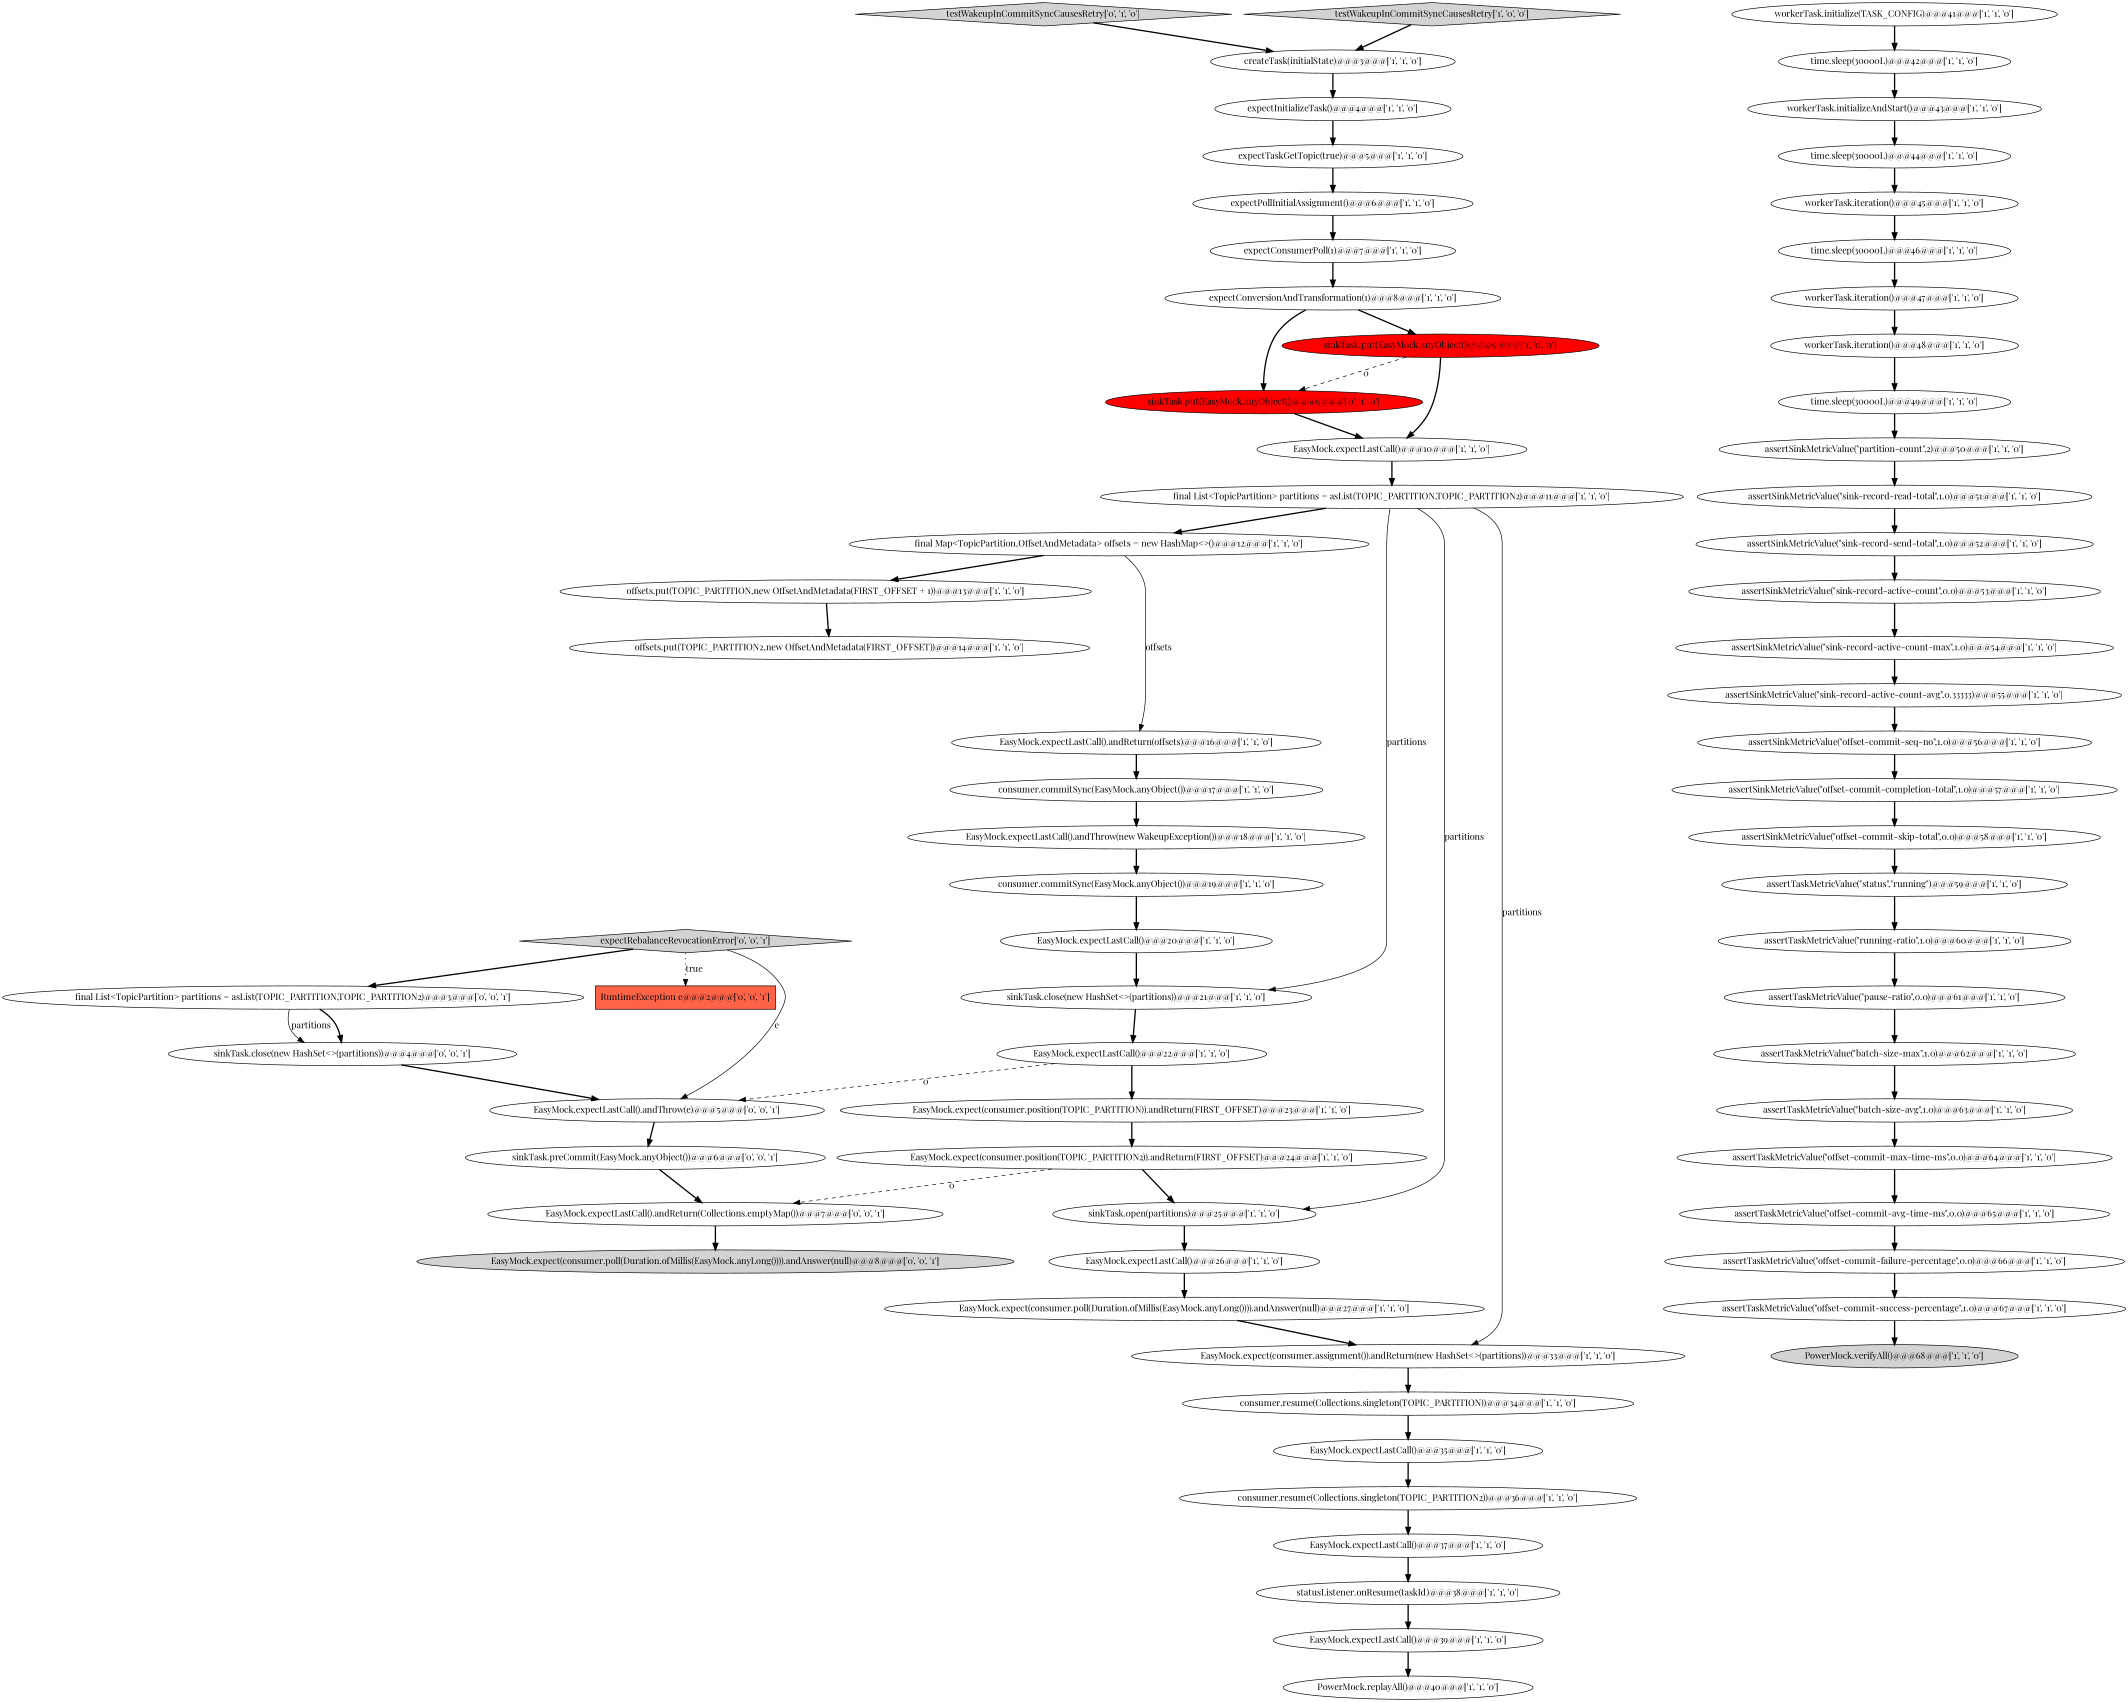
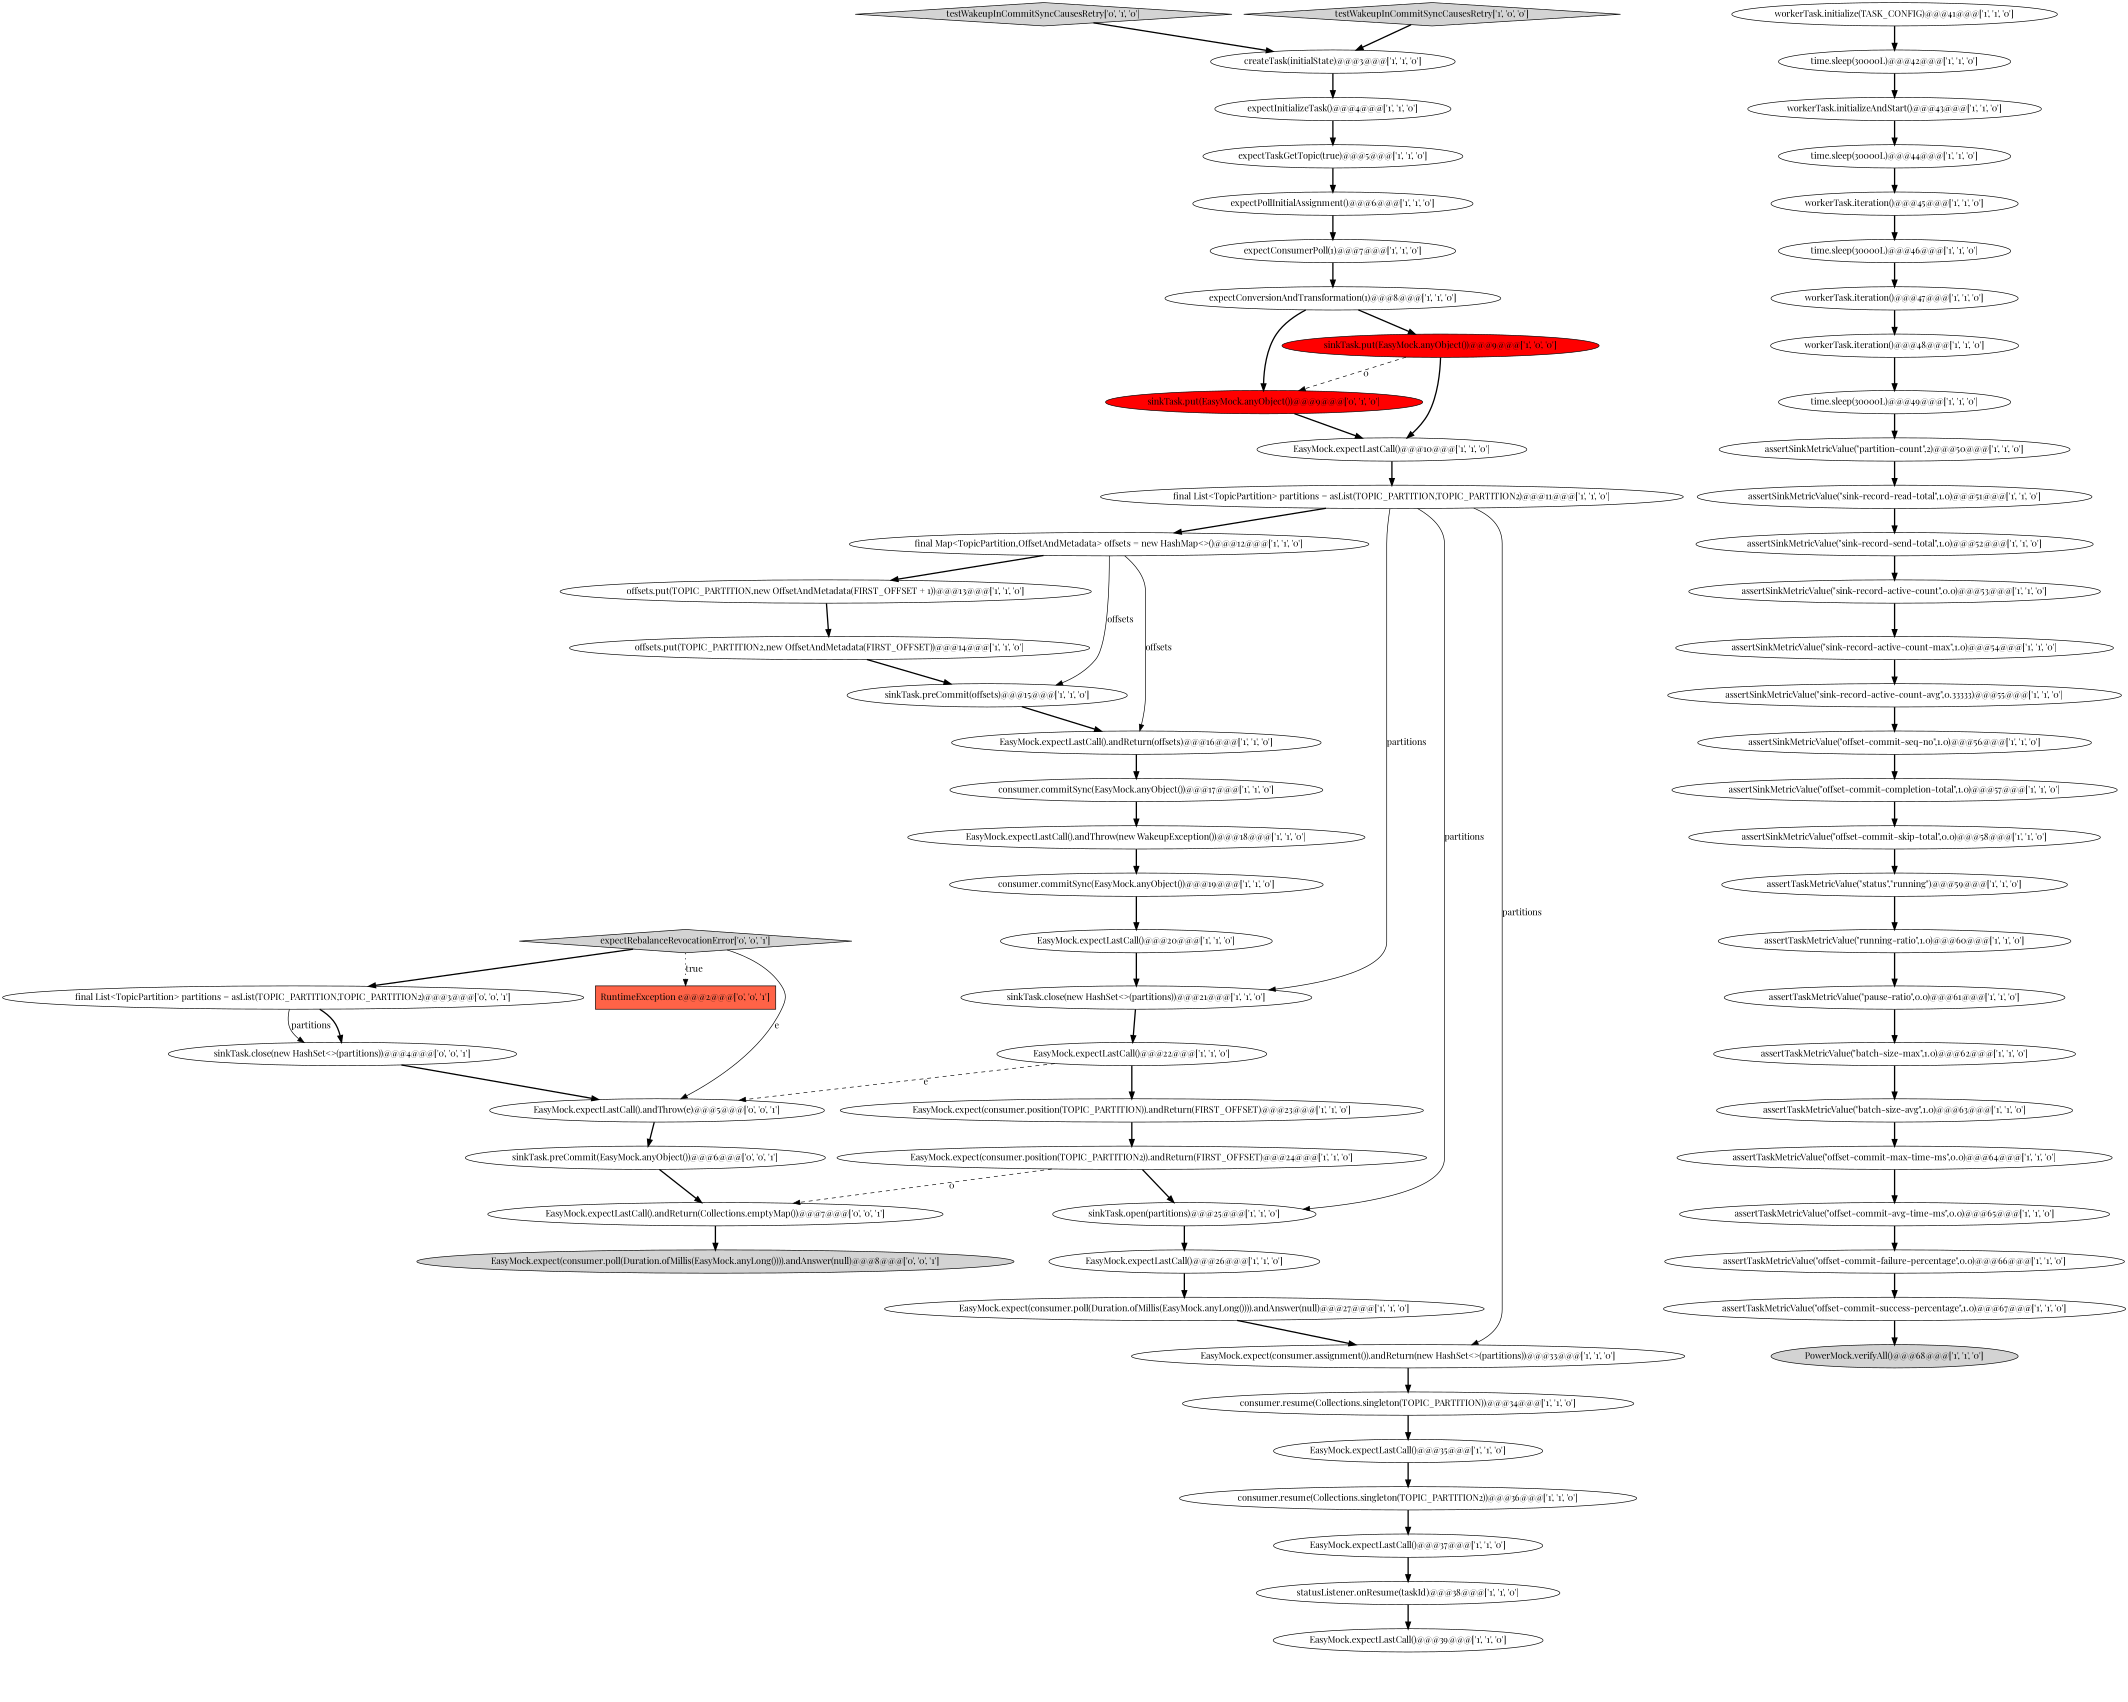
none -> (987, 695)
(926, 1082) -> (926, 1082)
(1408, 1688) -> none
